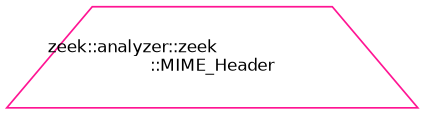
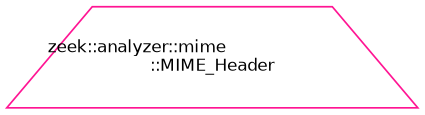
(212, 57) -> (212, 57)
